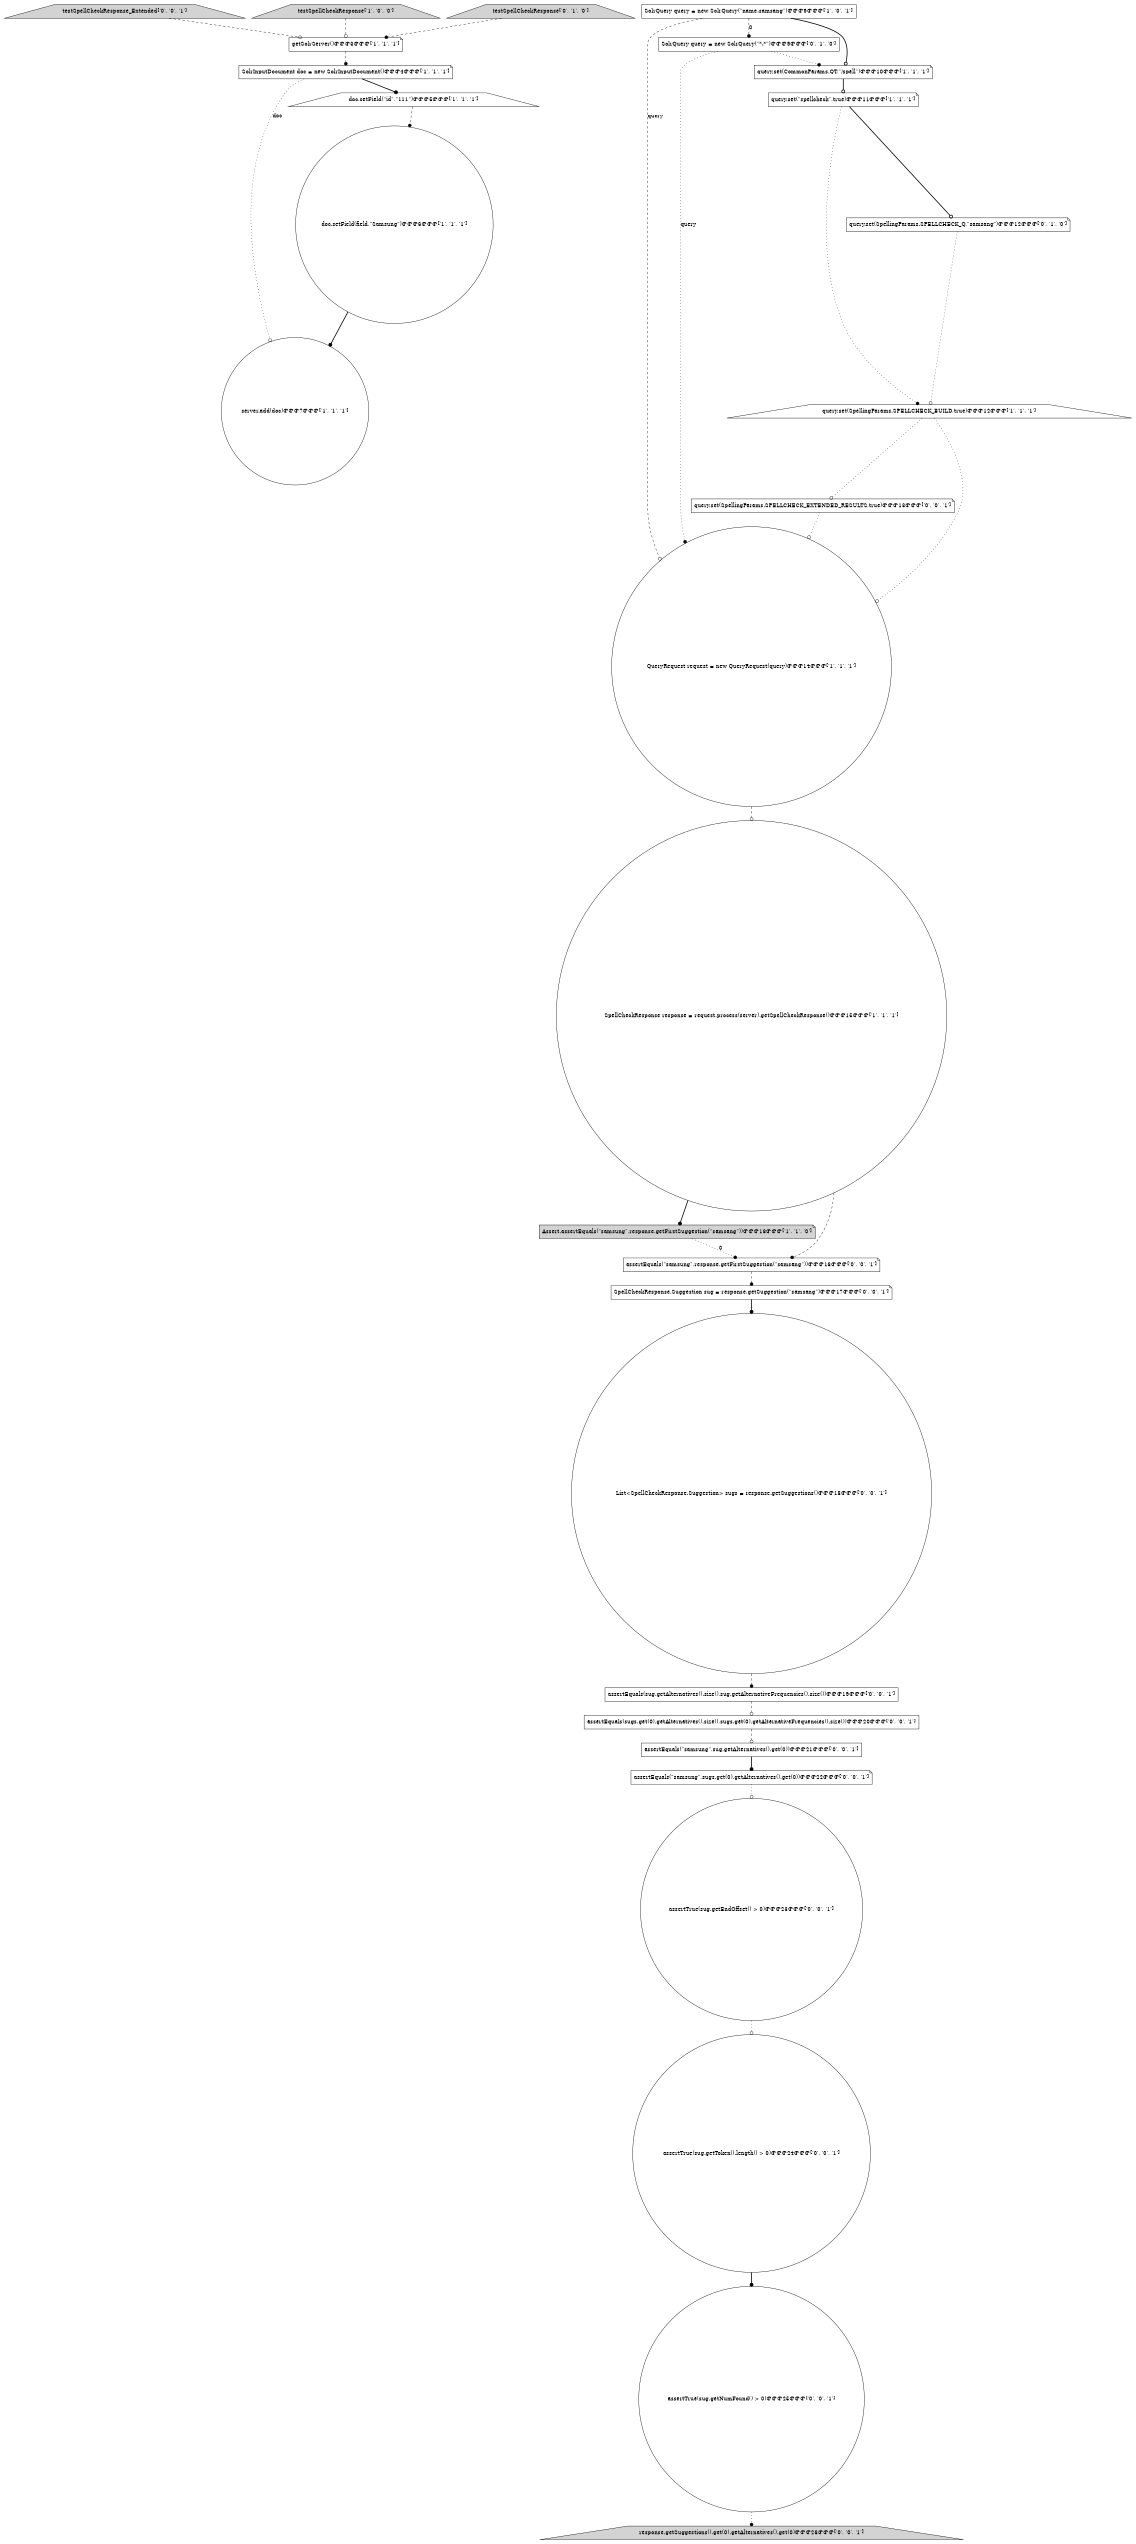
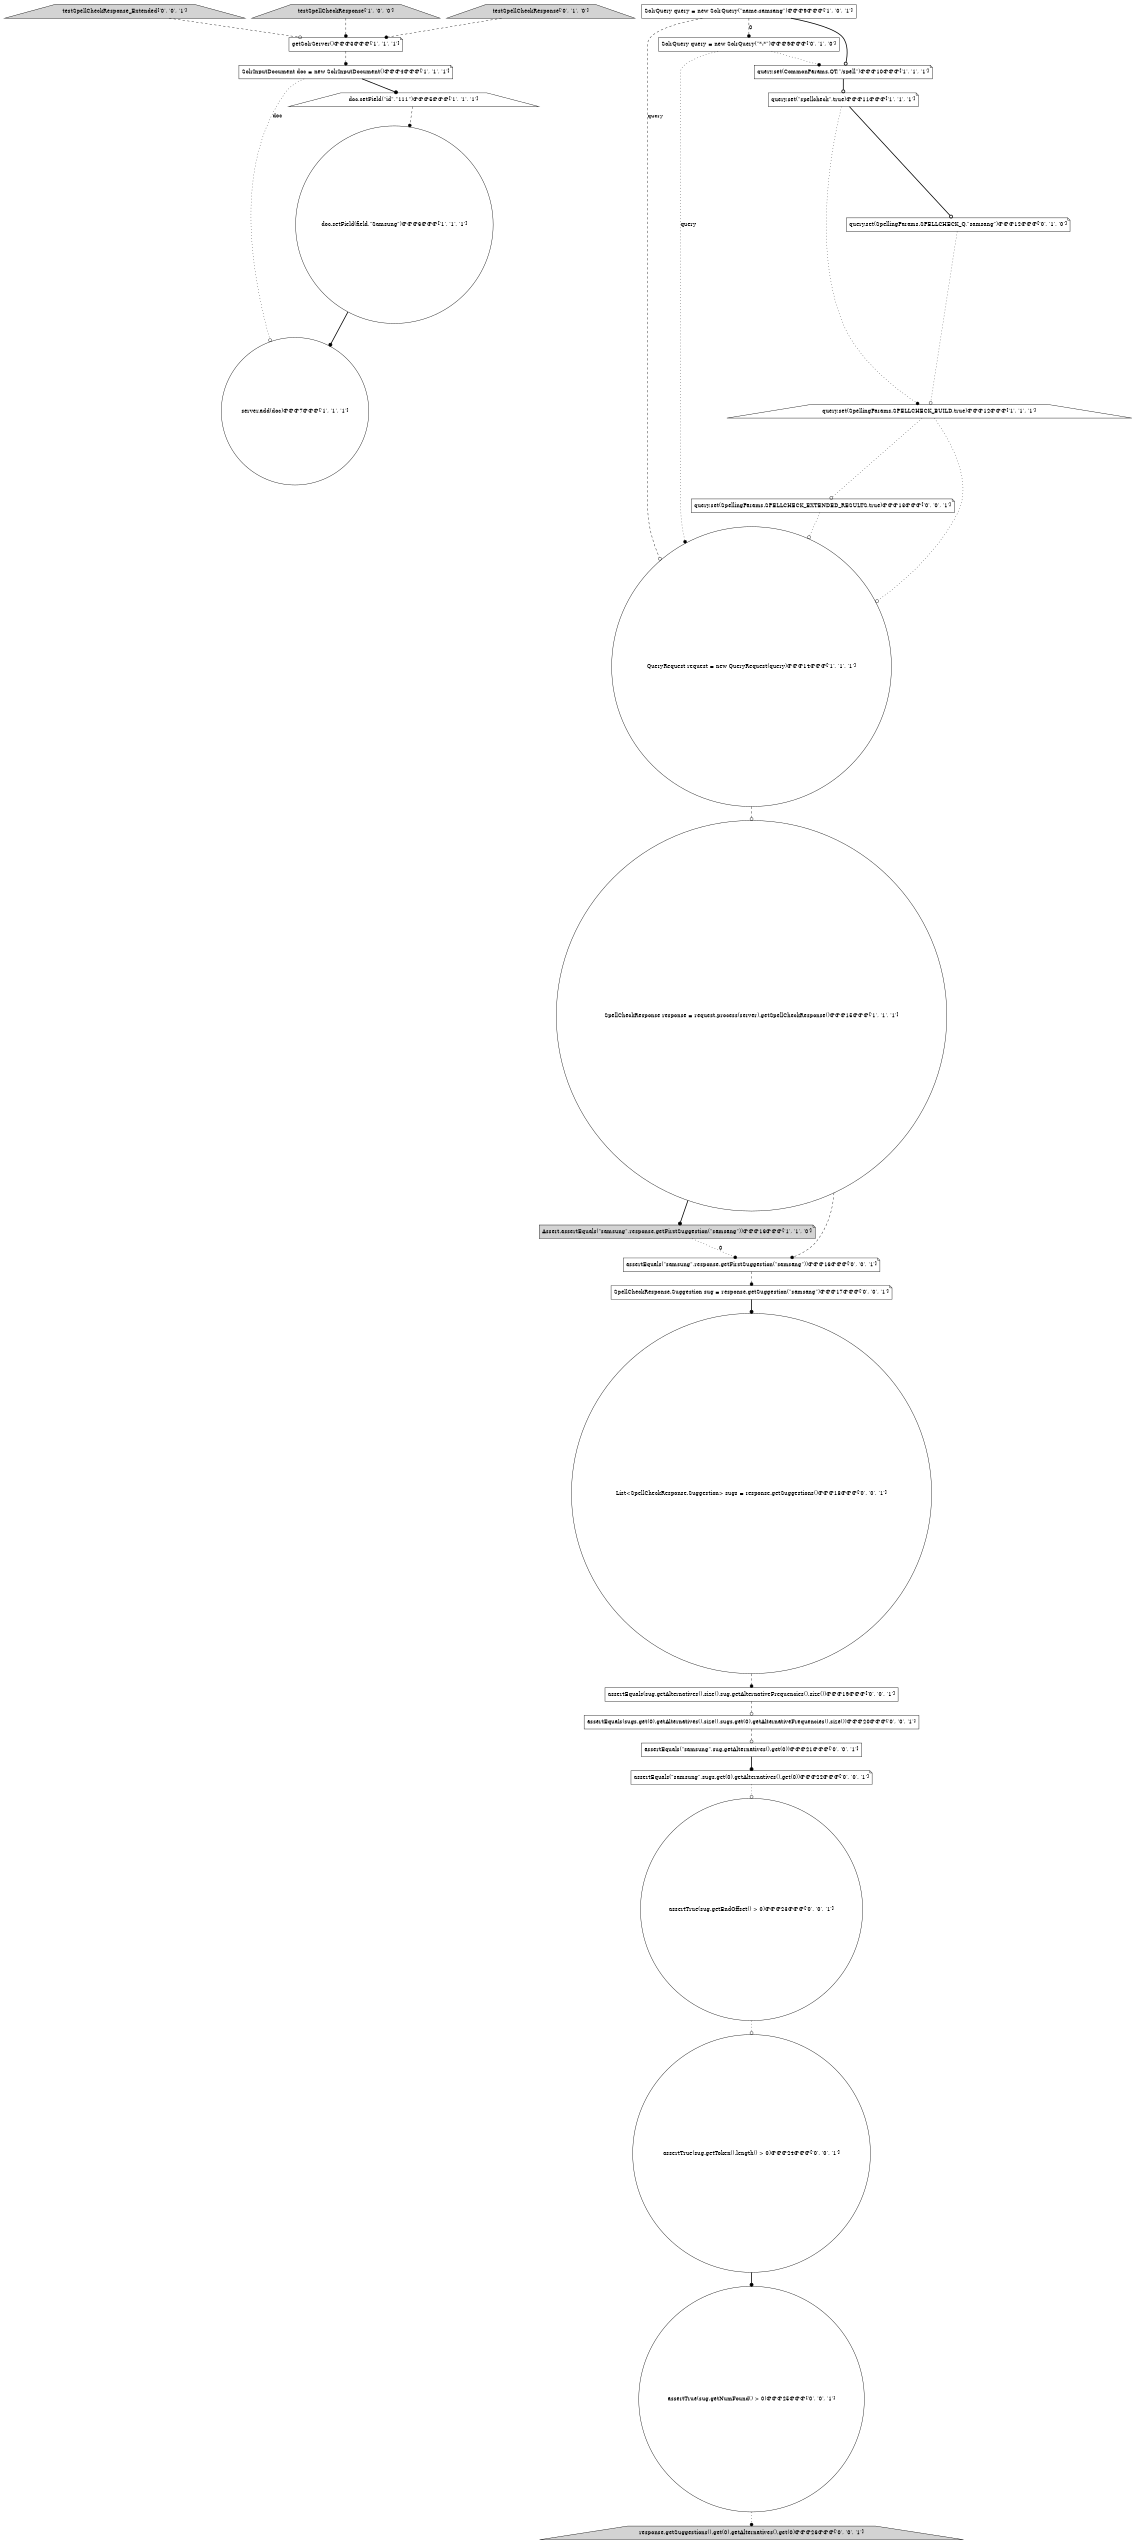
(346, 26) -> (346, 26)
